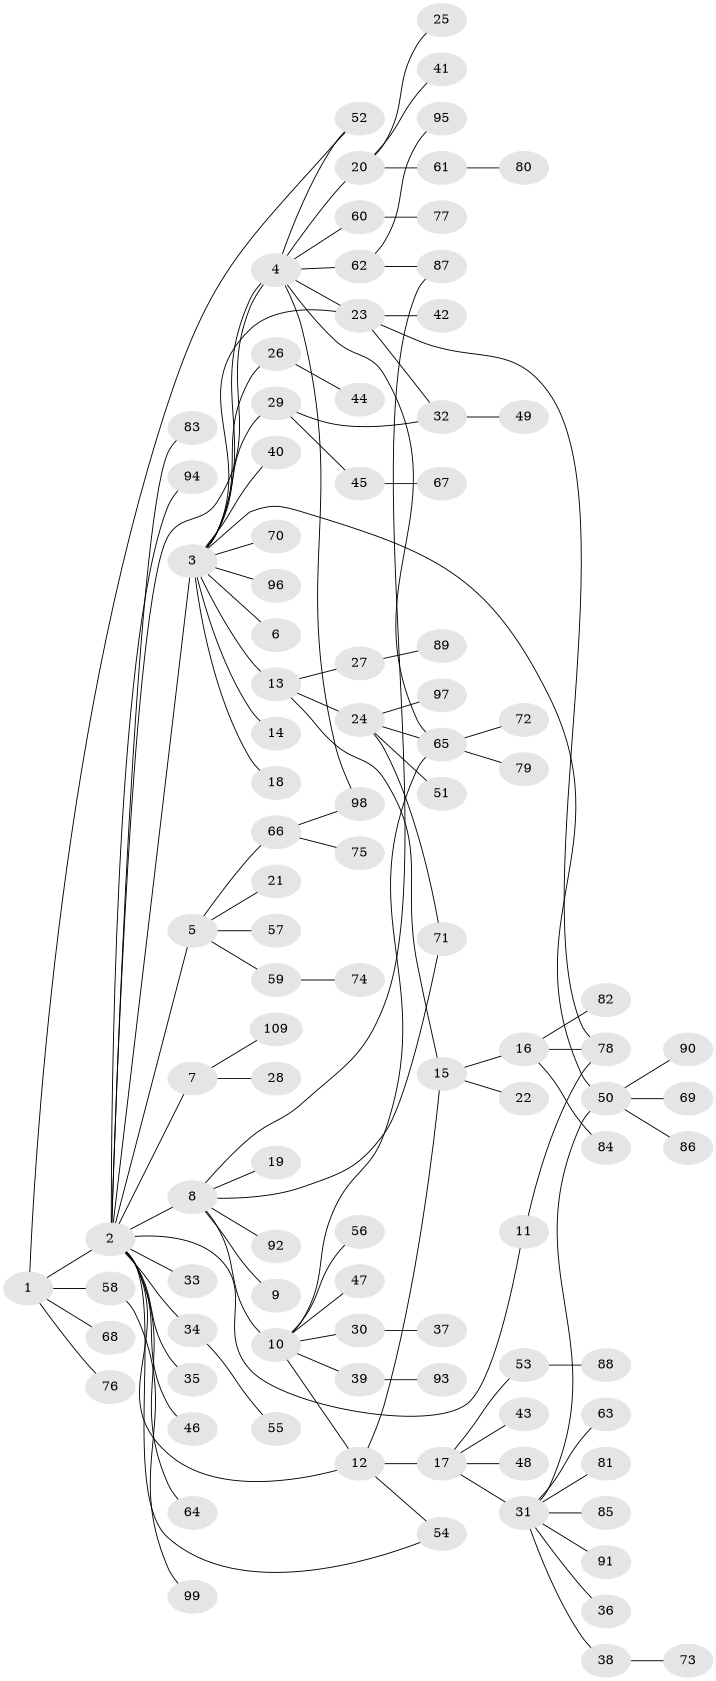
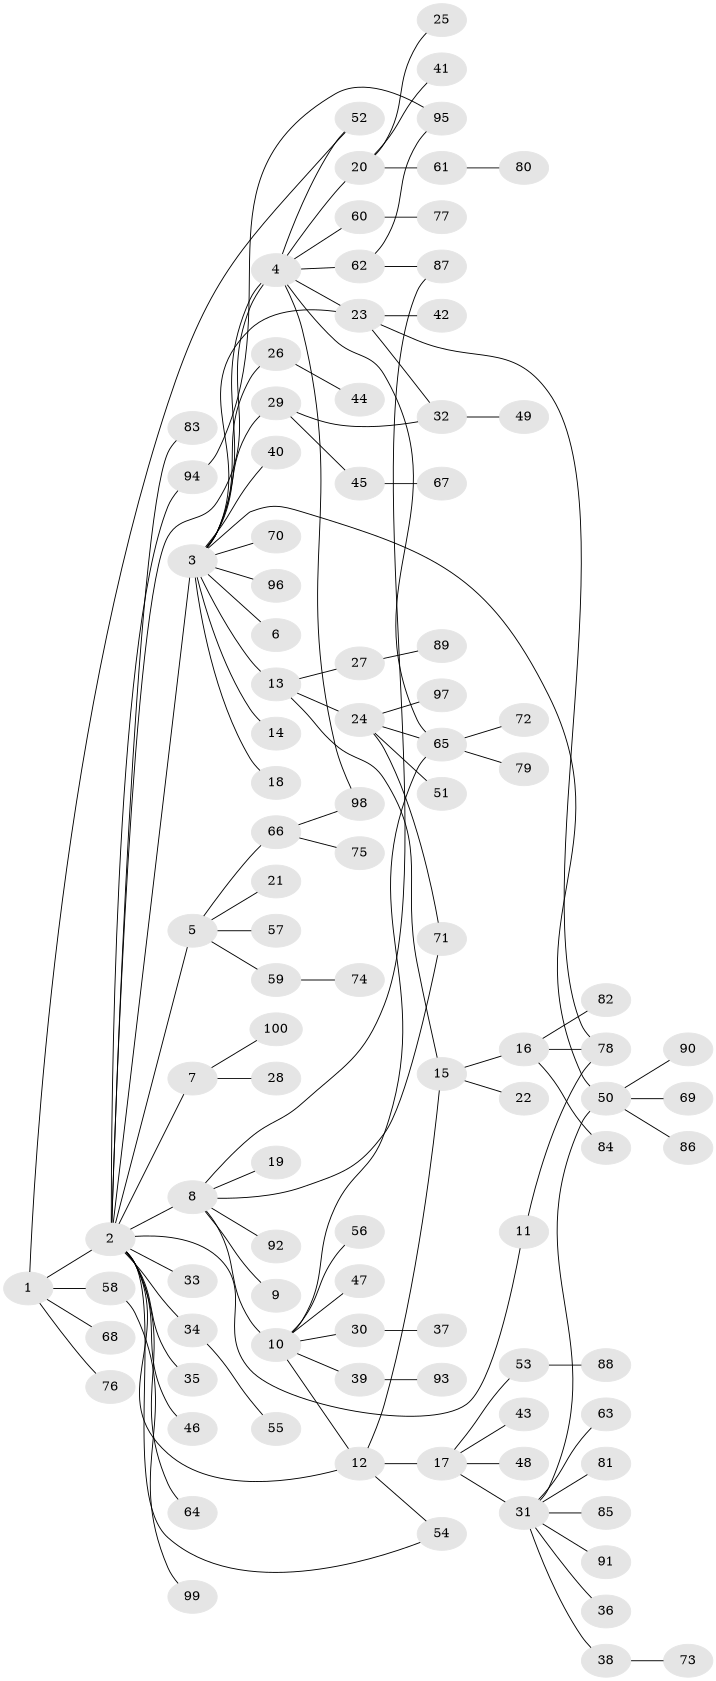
none -> (252, 221)
(276, 1029) -> (276, 1029)
